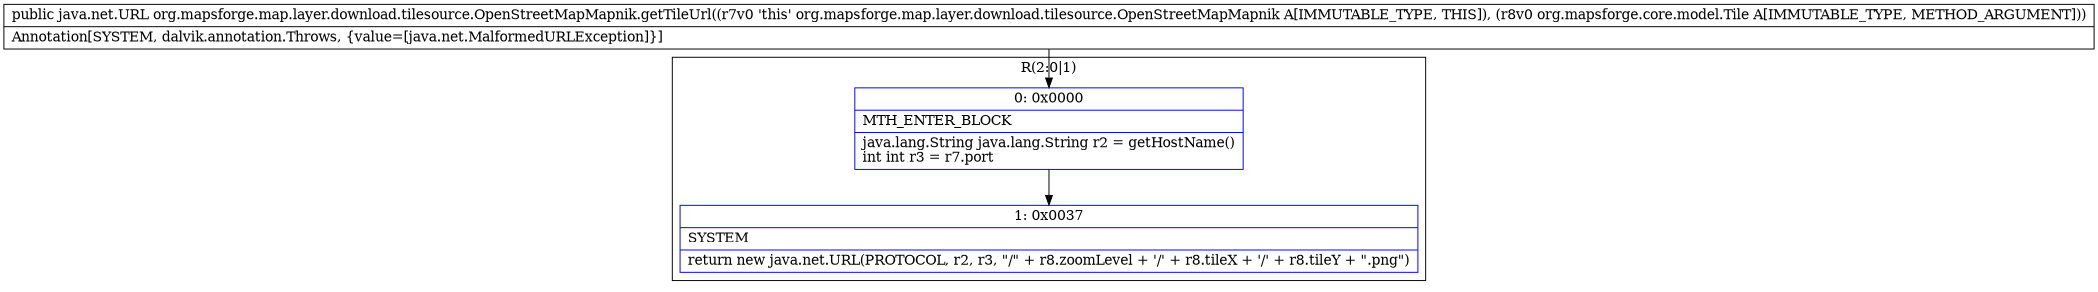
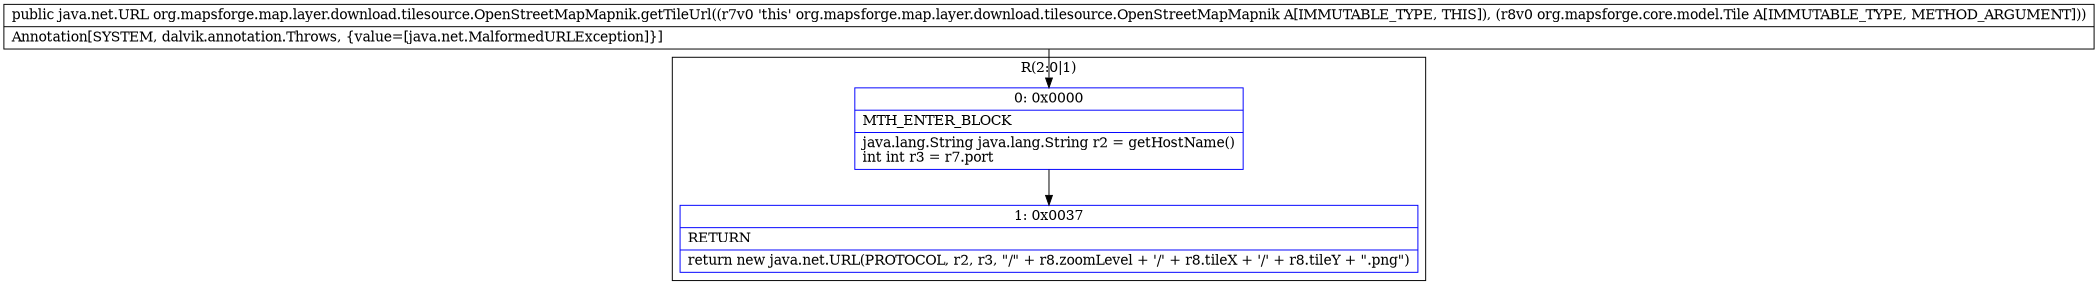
(718, 238) -> (719, 238)
